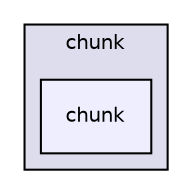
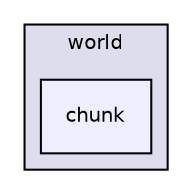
(96, 44) -> (96, 44)
